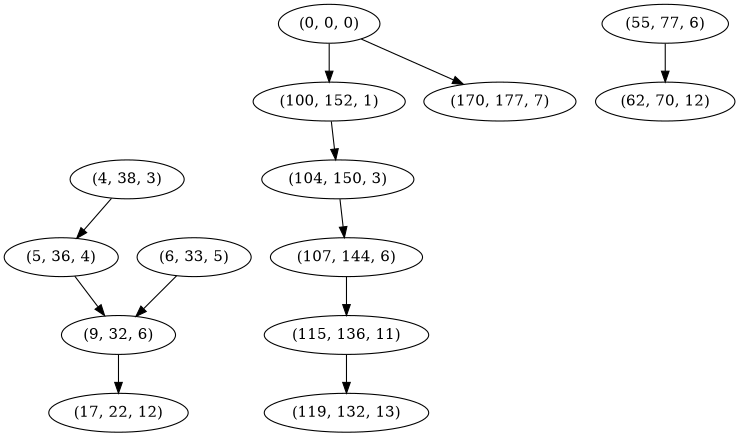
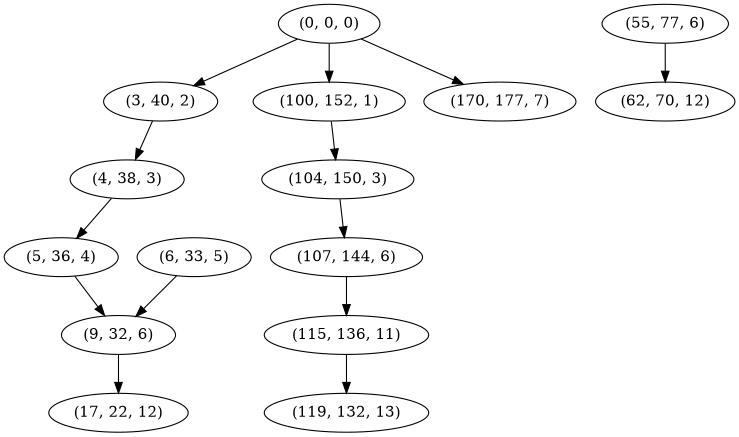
none -> (161, 102)
